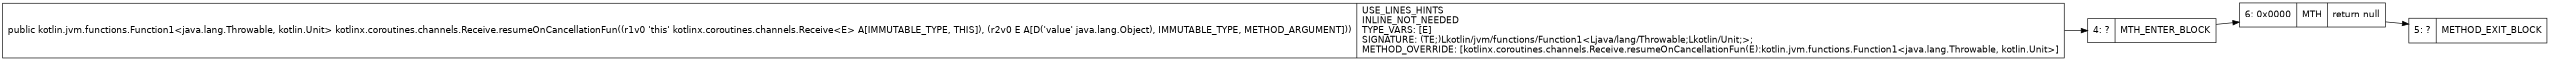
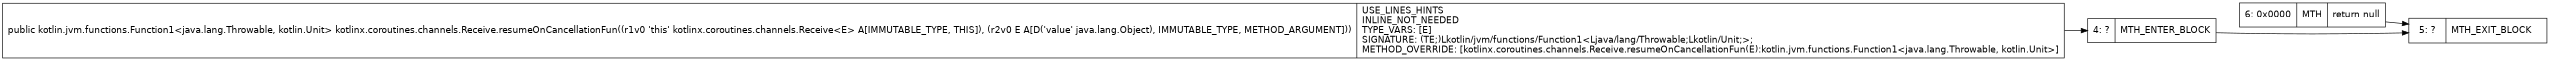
(2224, 24) -> (2309, 34)
(2492, 30) -> (2492, 30)
